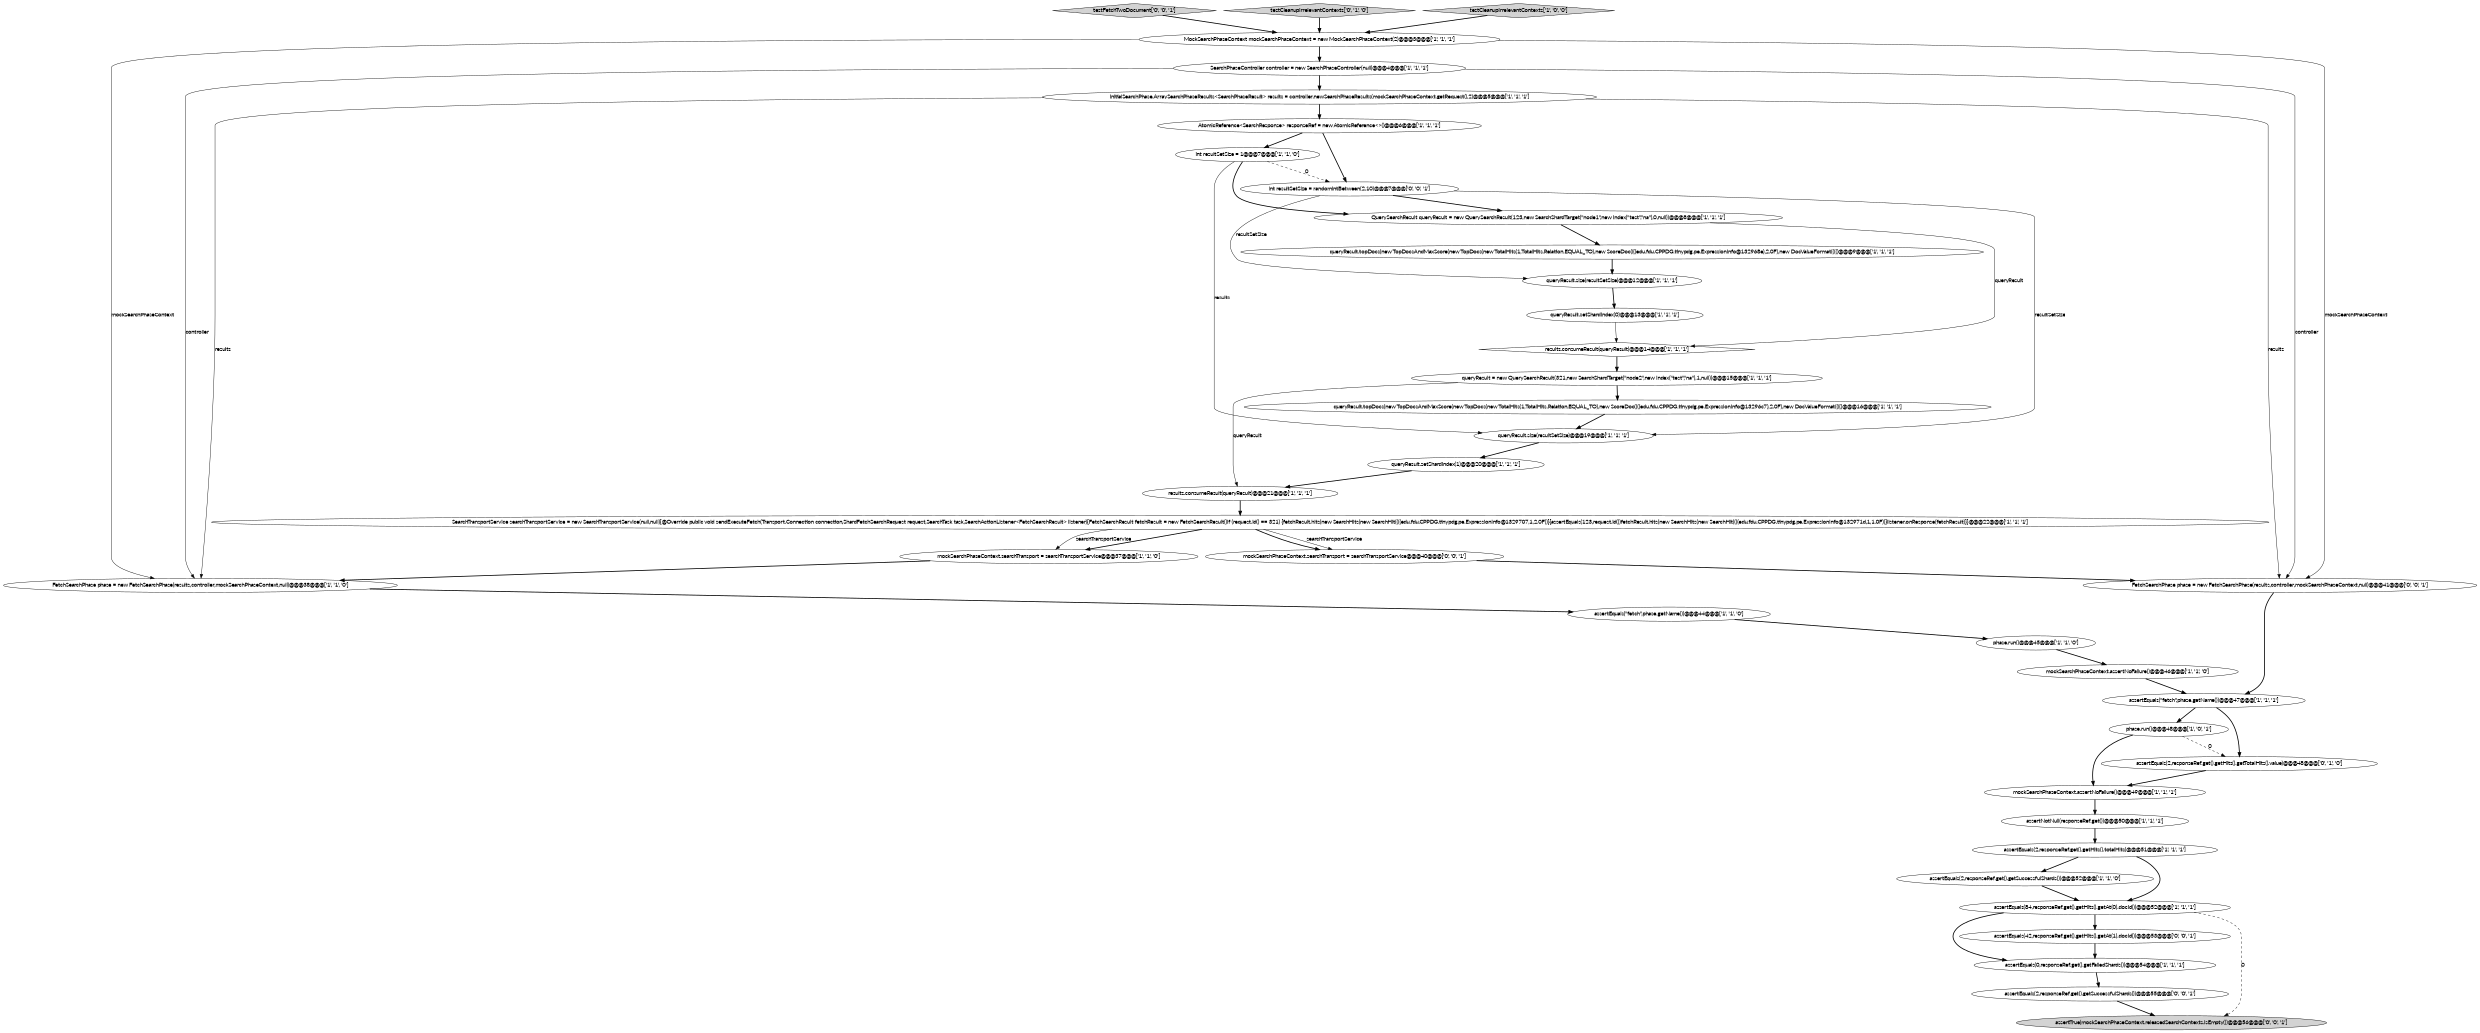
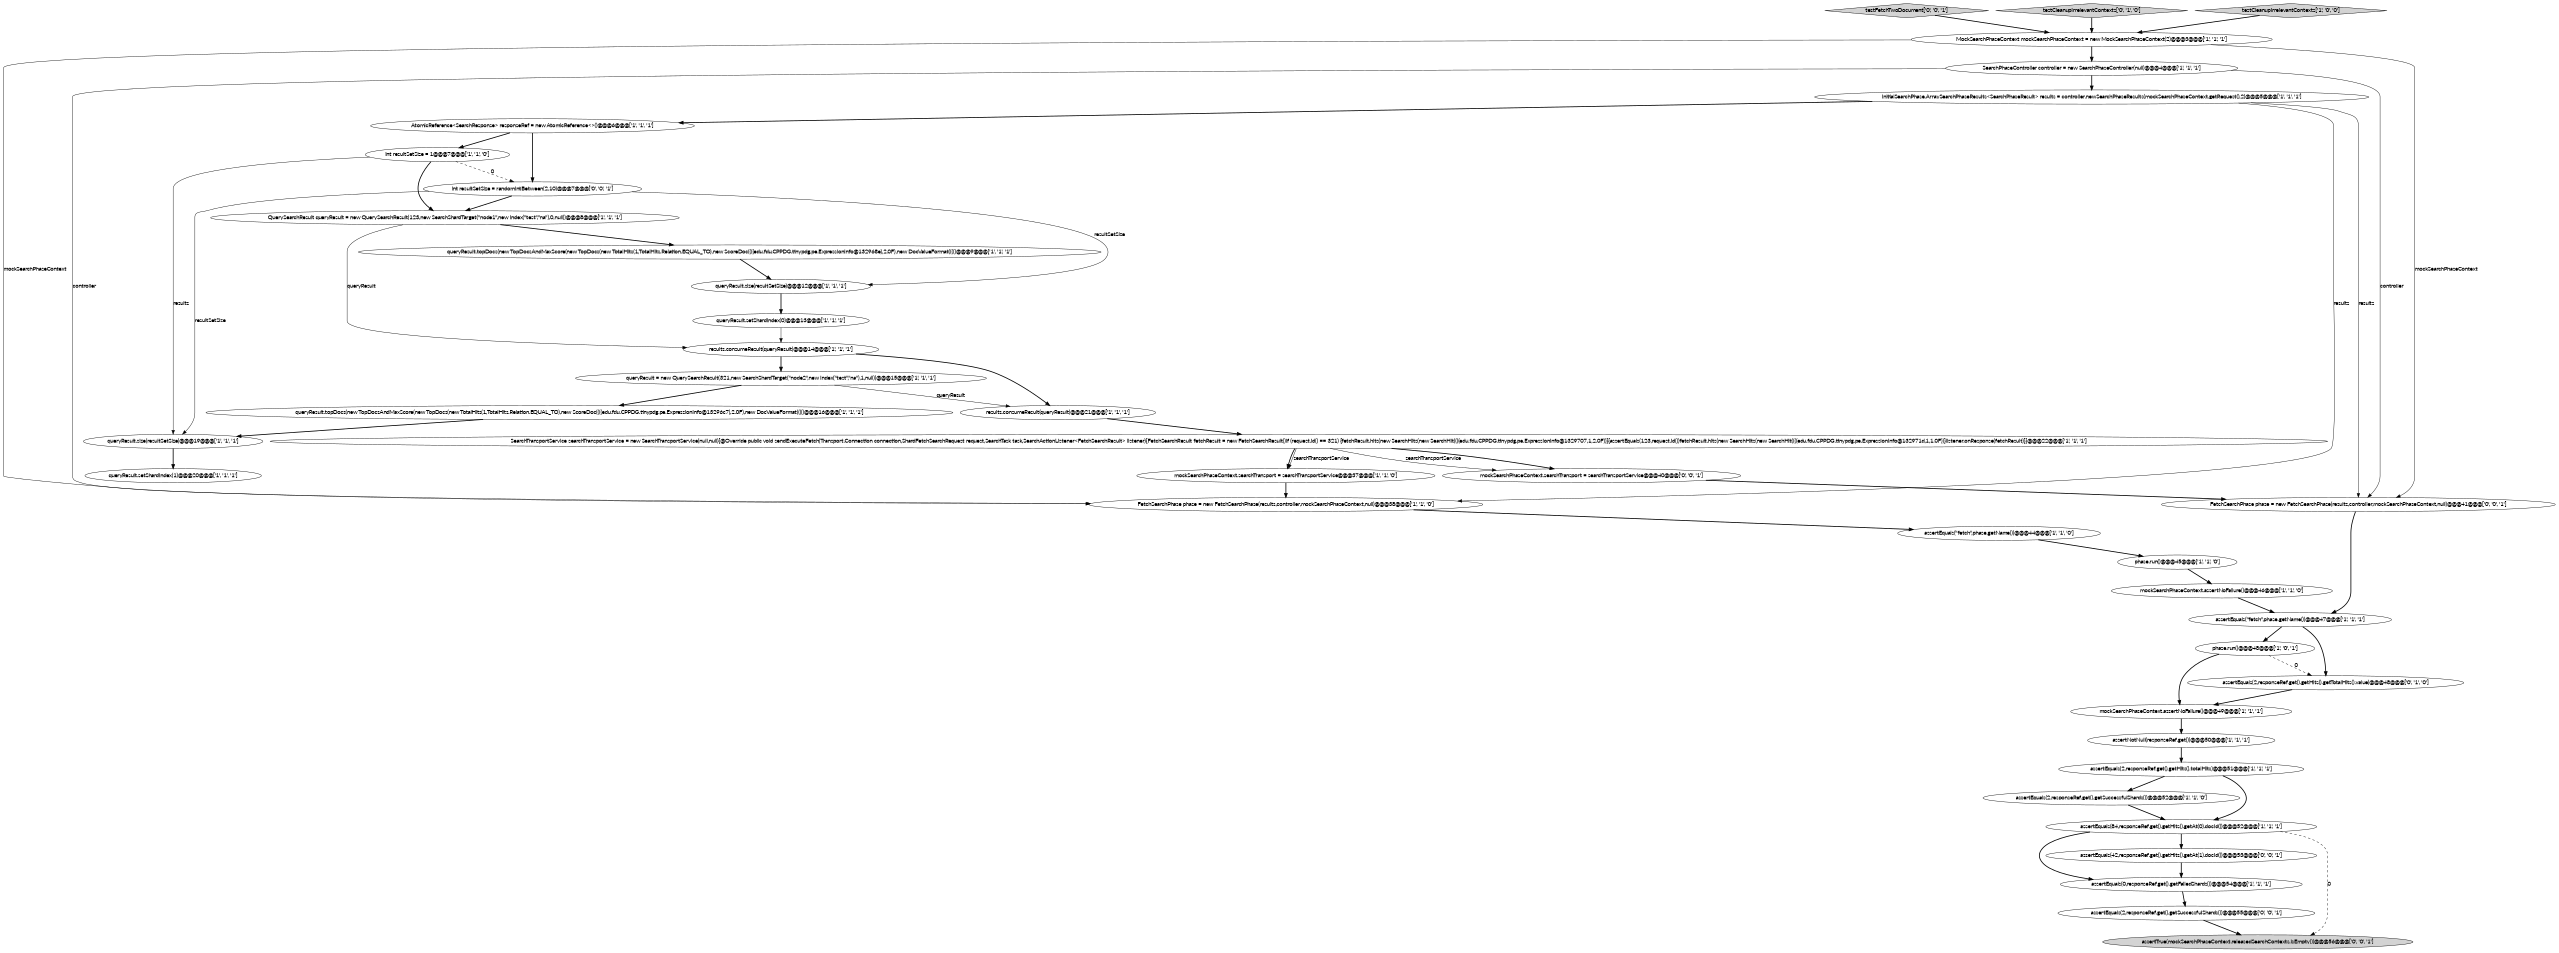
(1617, 349) -> (781, 349)
(1351, 479) -> (956, 364)
